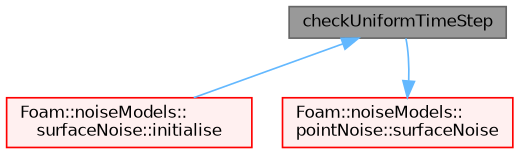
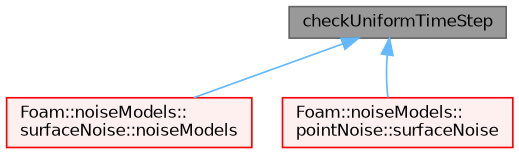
(408, 59) -> (387, 76)
(129, 123) -> (129, 123)
